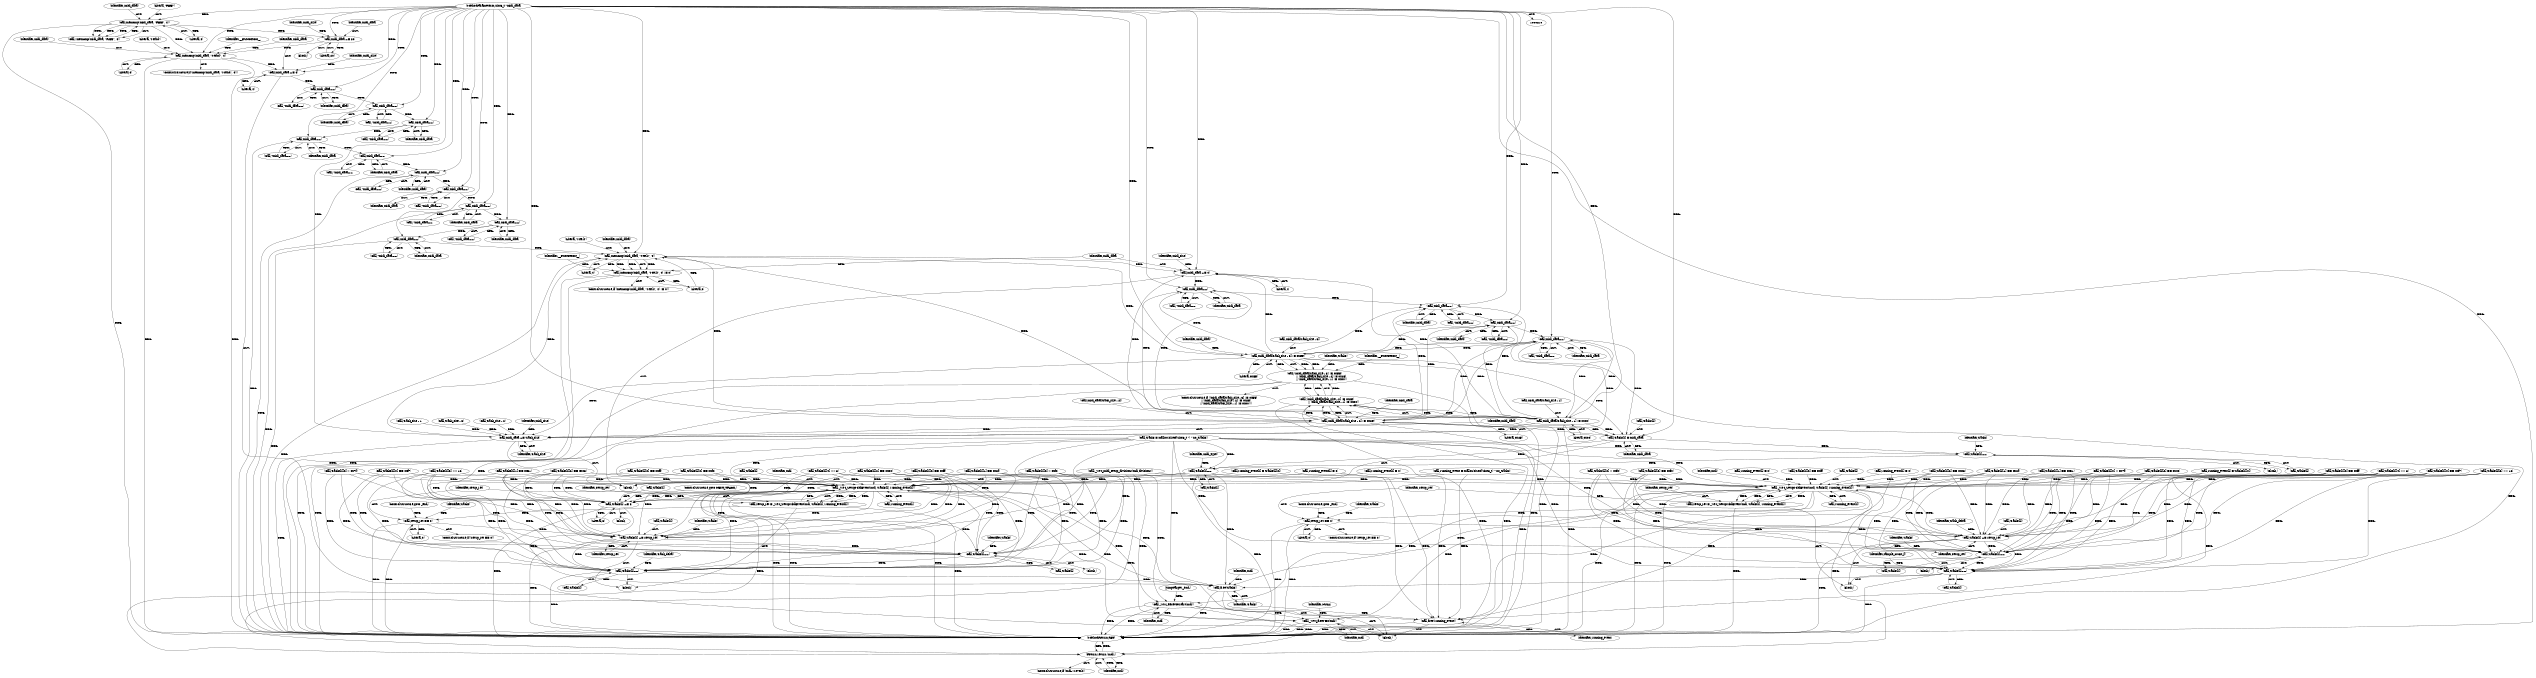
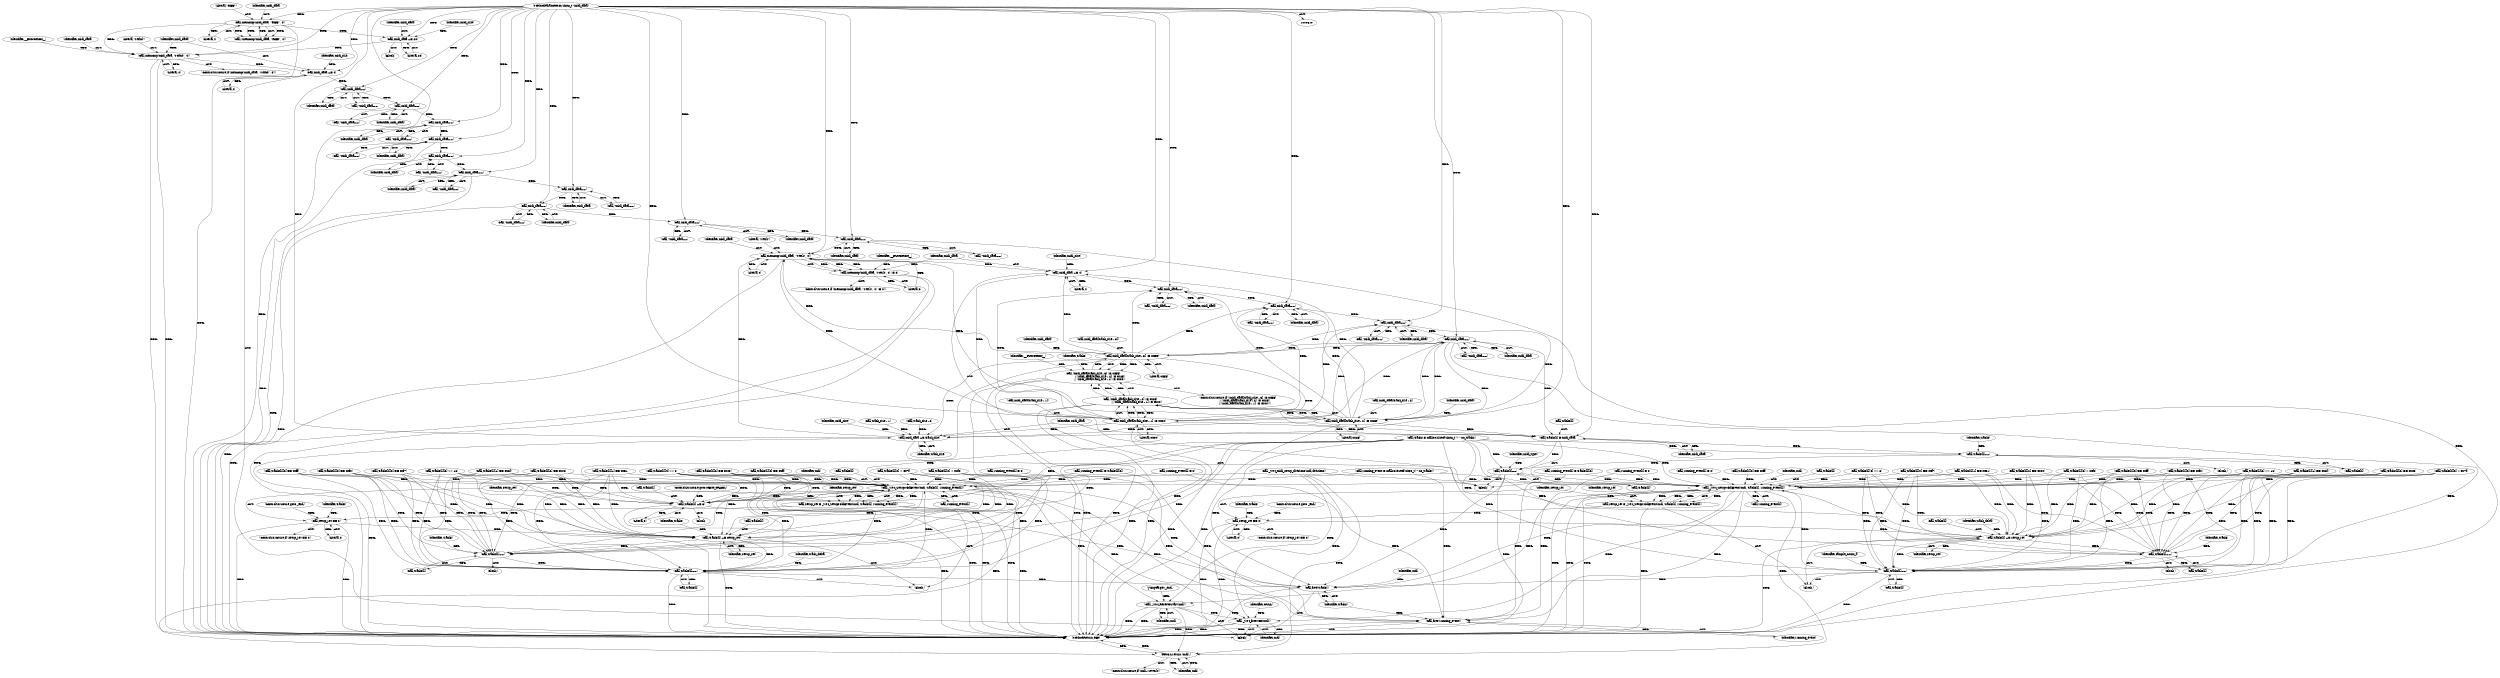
(1033, 13) -> none
(451, 421) -> none
